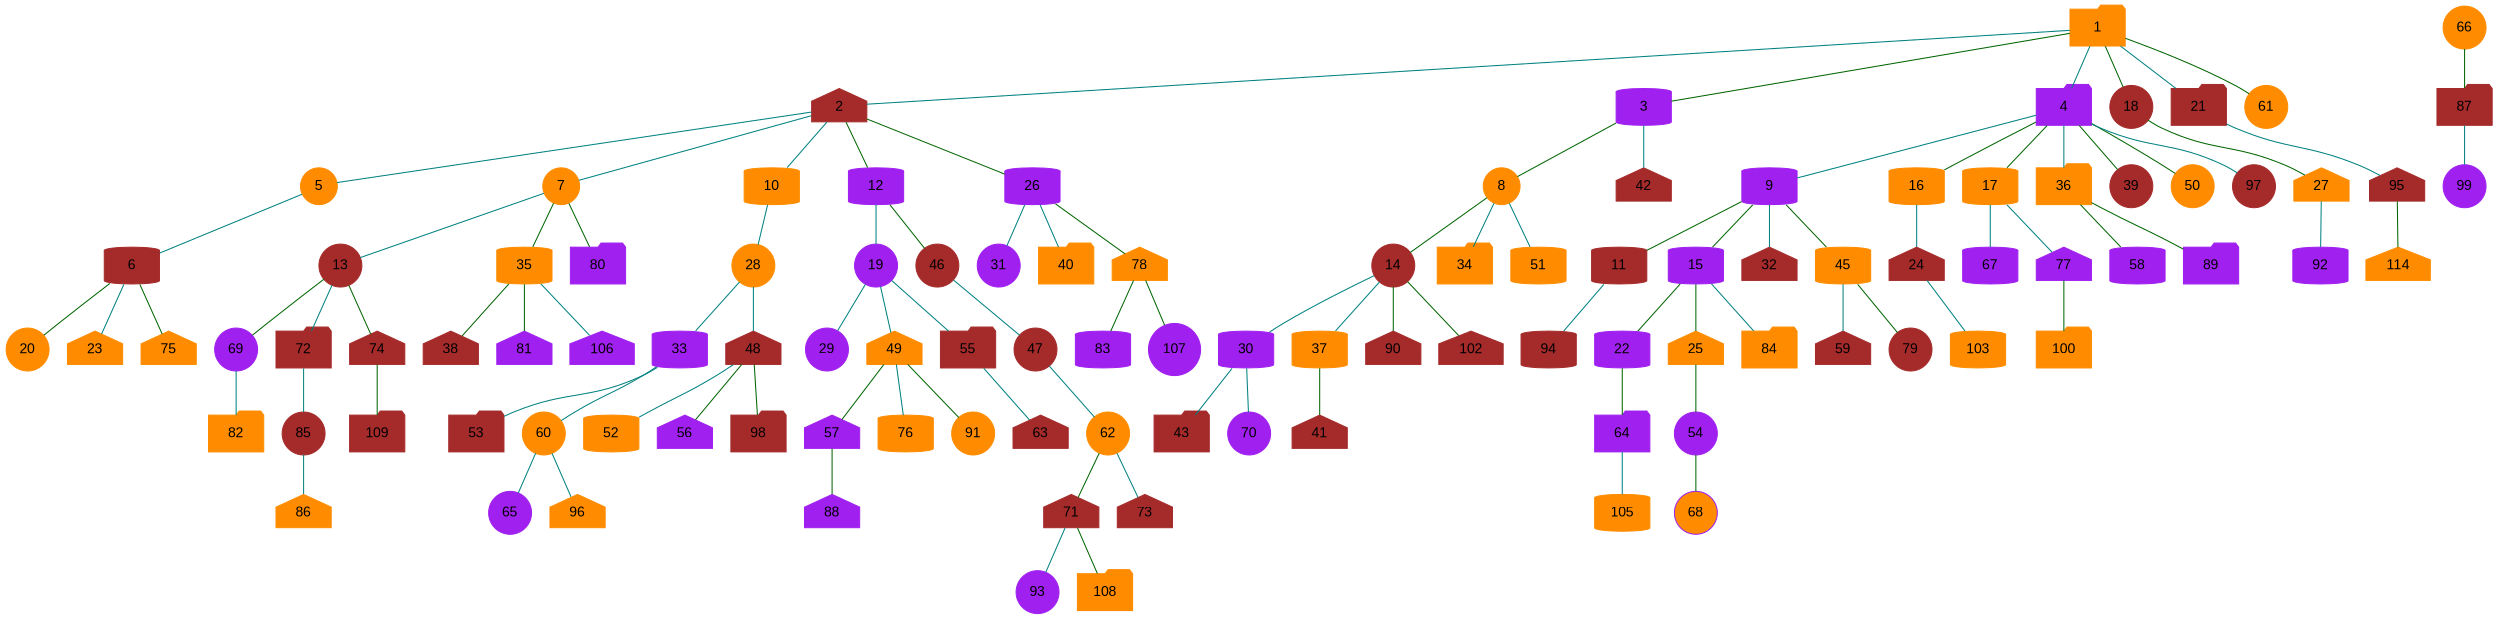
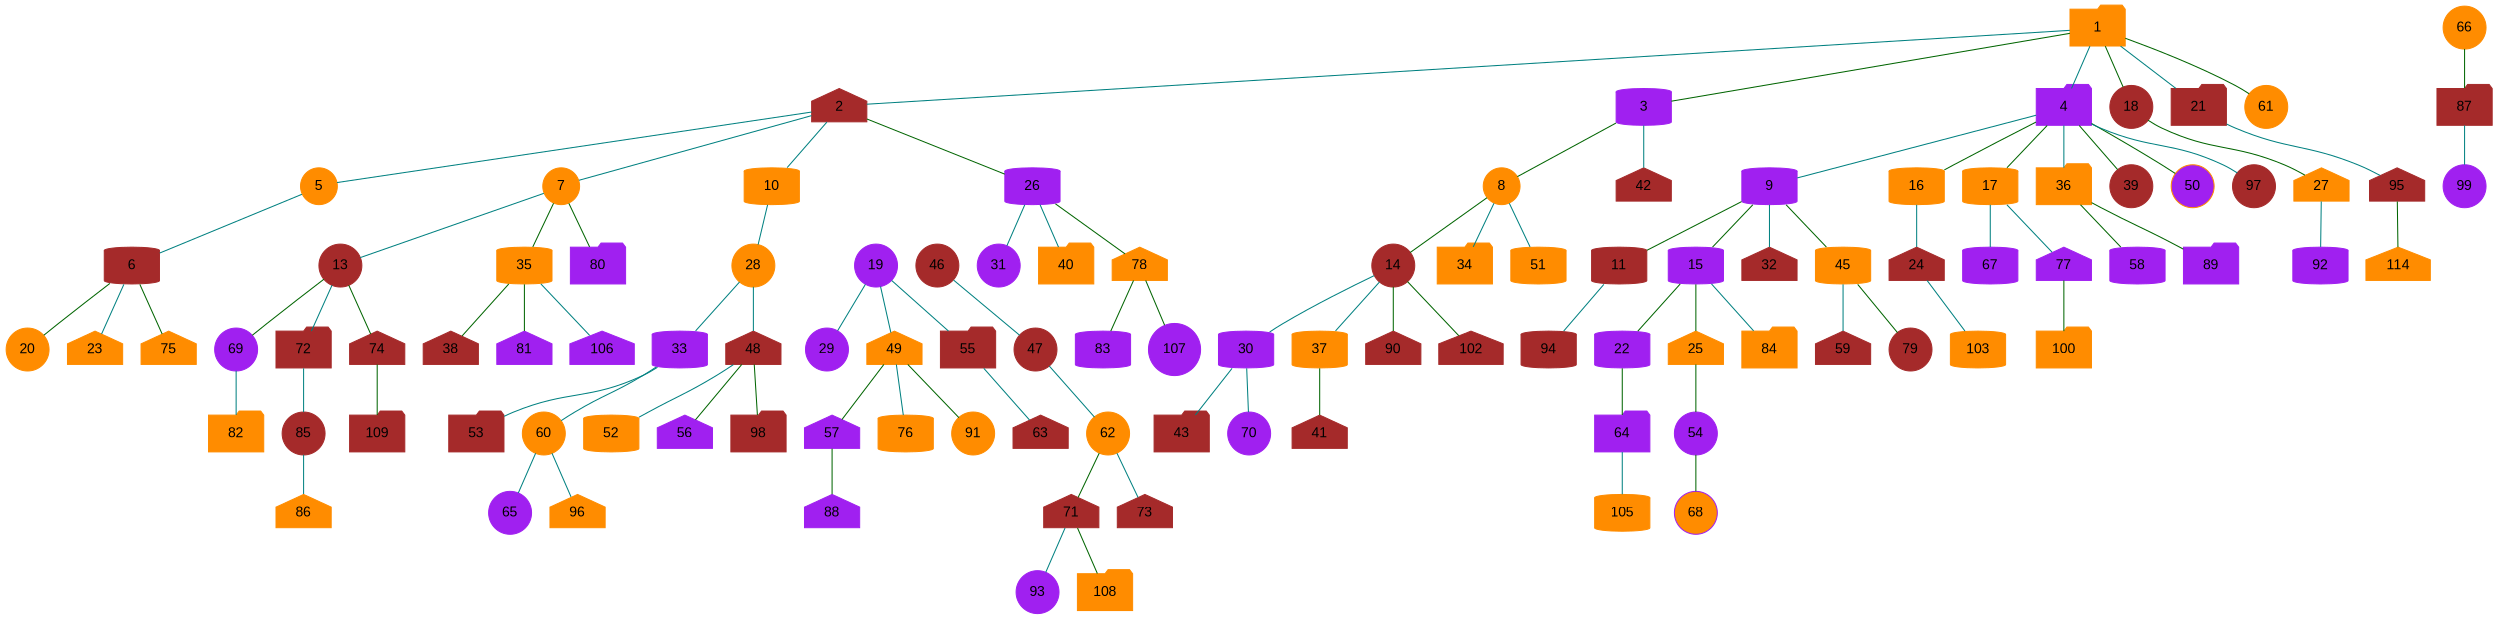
(876, 186) -> none
(2193, 186) -> (2193, 186)
